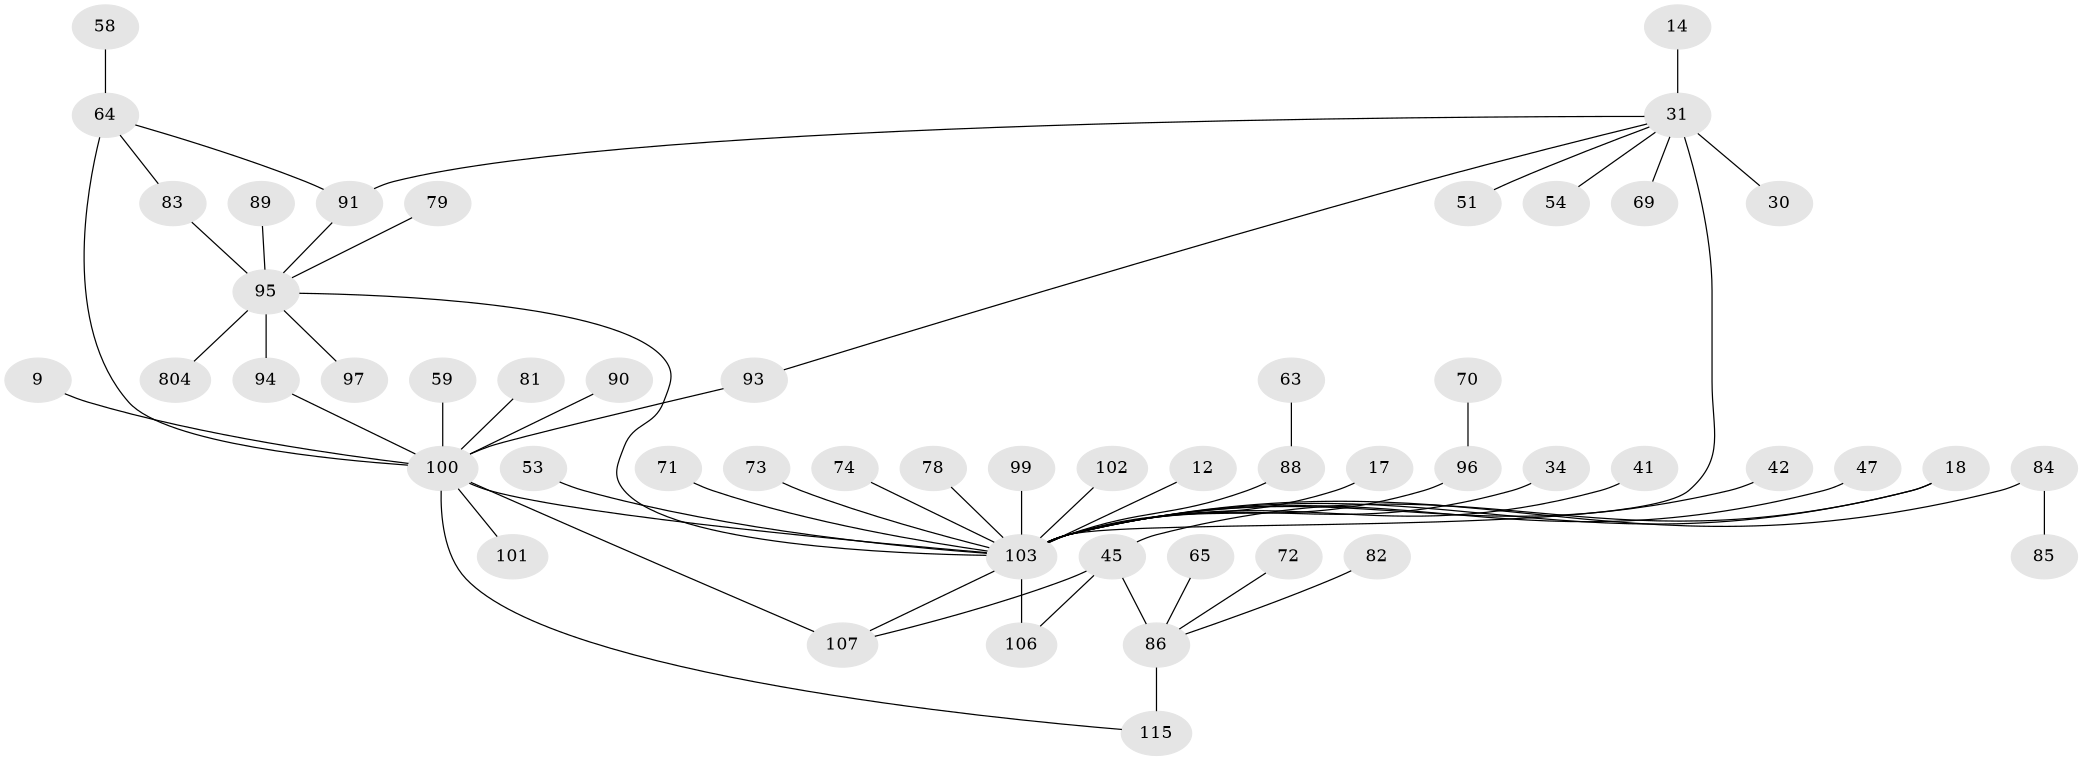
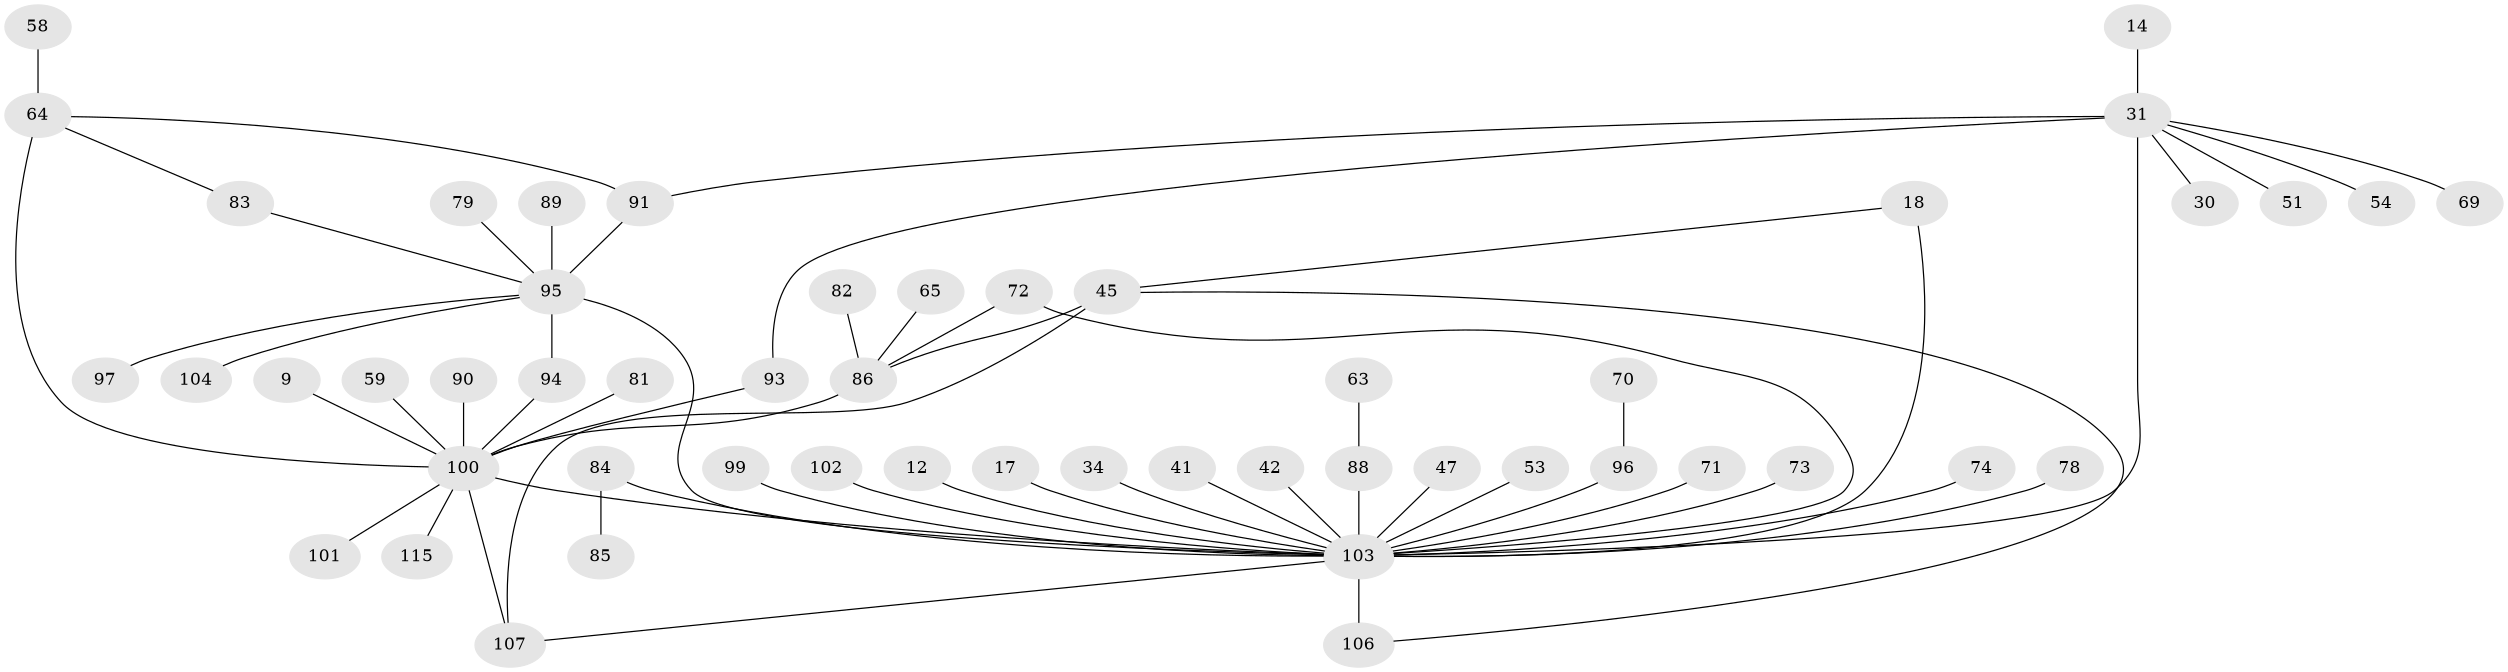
none -> (1707, 367)
(175, 380) -> (196, 380)
(1156, 689) -> (665, 426)
